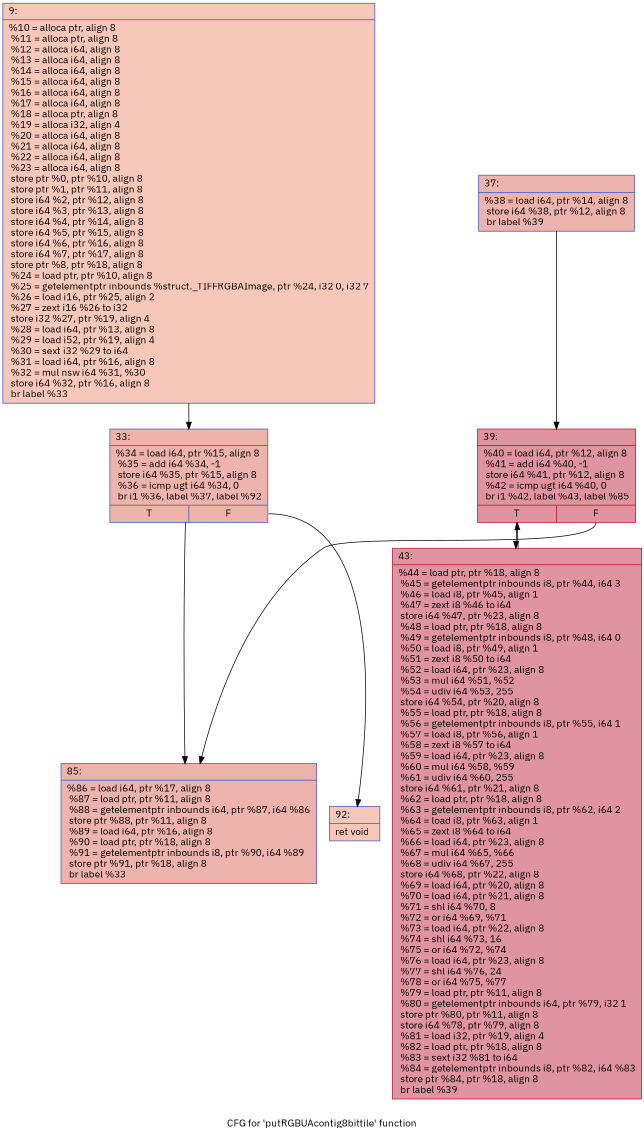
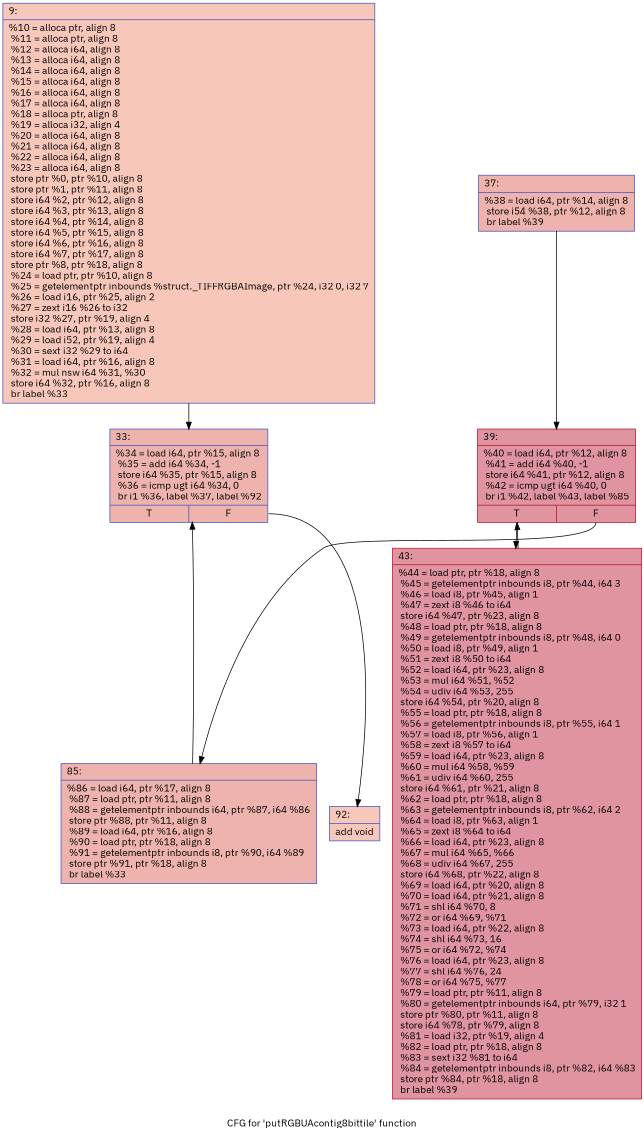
(555, 211) -> (555, 211)
(184, 639) -> (194, 647)
(353, 832) -> (355, 832)
